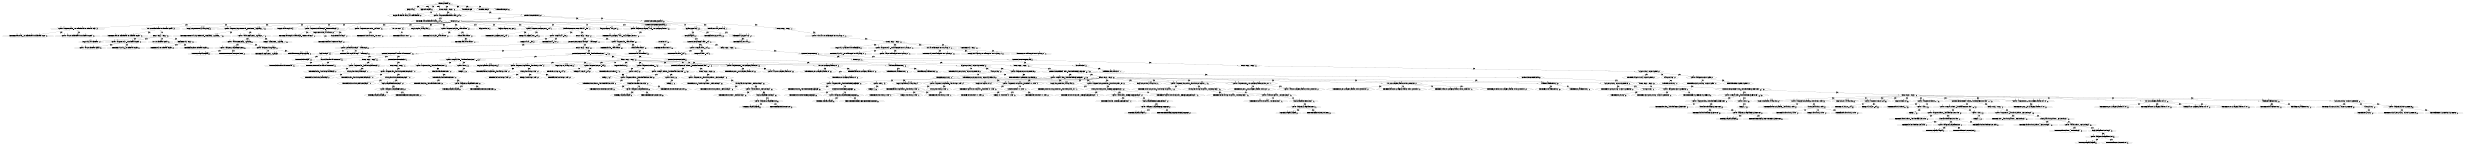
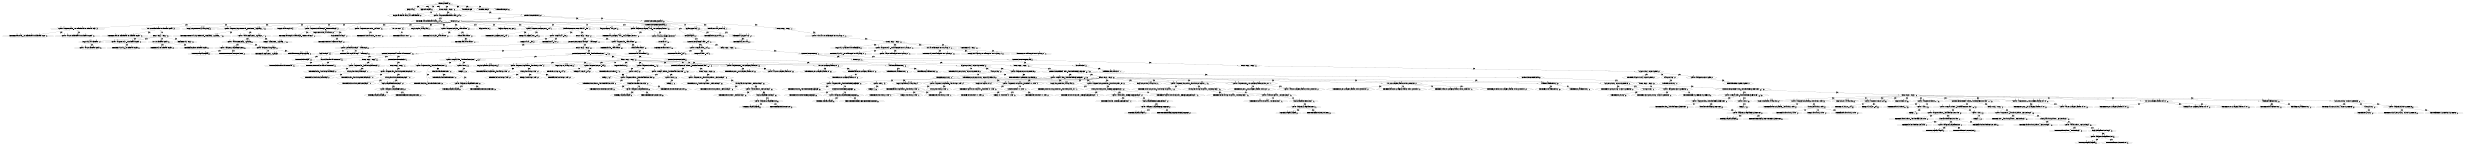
(692, 32) -> (678, 28)
none -> (664, 36)
(325, 38) -> (336, 39)
(108, 45) -> (91, 45)
(174, 45) -> (161, 45)
(837, 71) -> (854, 75)
(437, 80) -> (427, 74)
(455, 80) -> (459, 75)
(1671, 81) -> (1671, 81)
(1702, 84) -> none
none -> (2073, 107)
(2156, 107) -> none
(1706, 113) -> none
